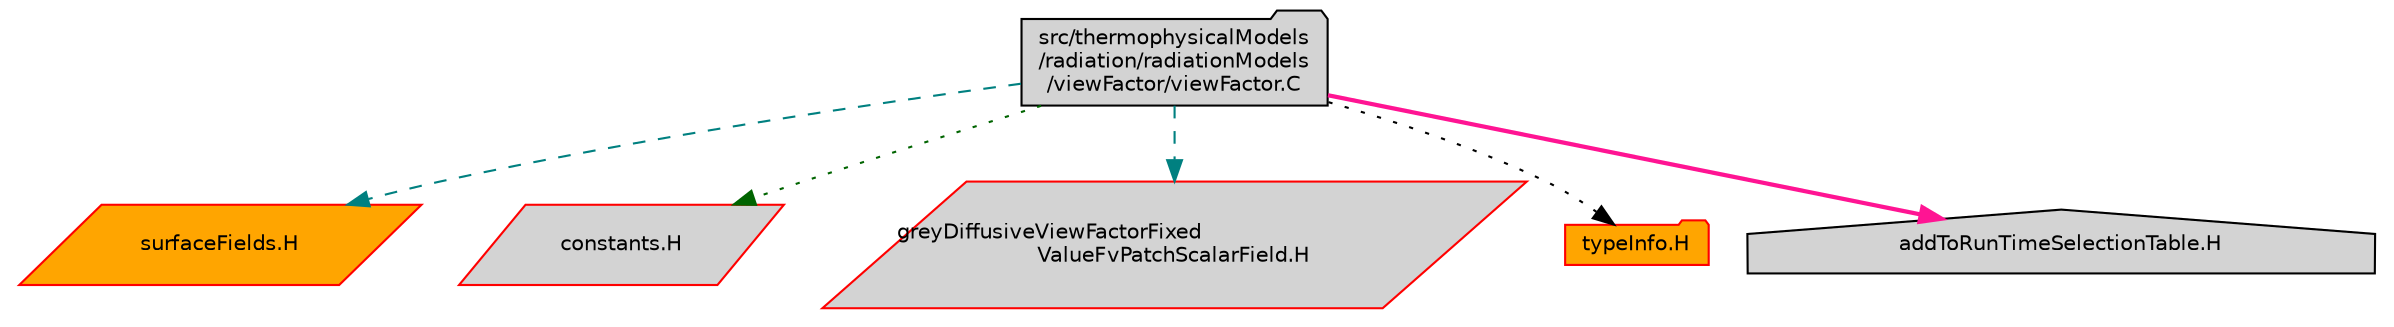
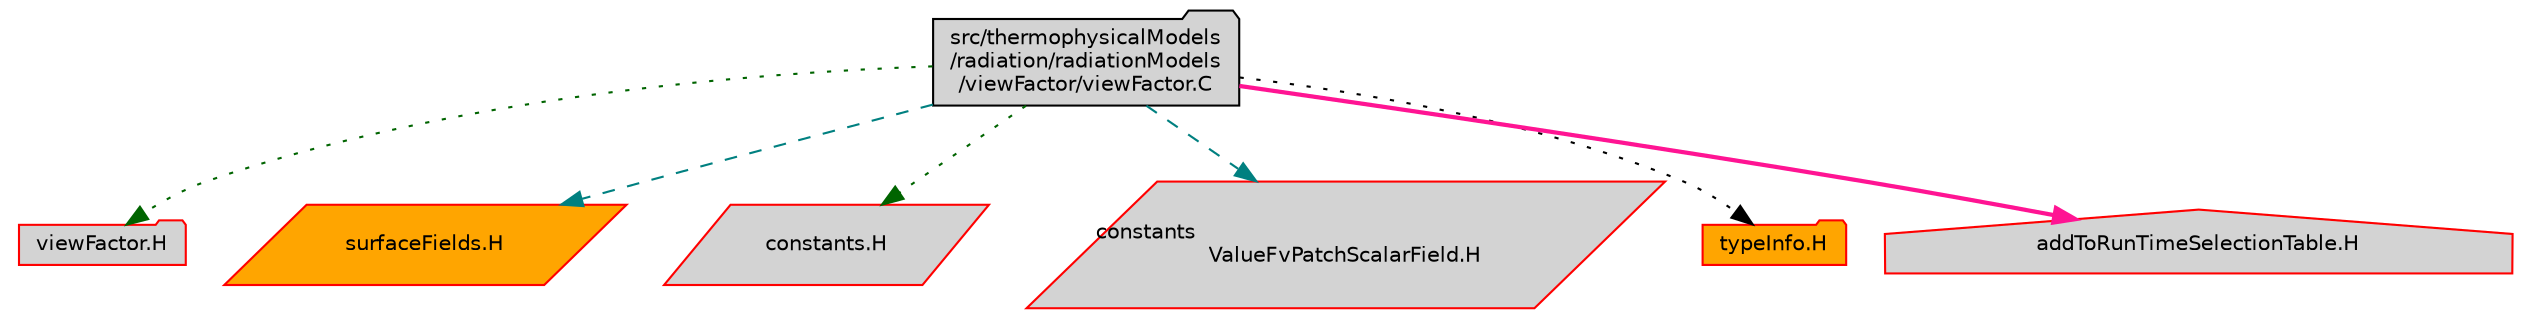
none -> (102, 245)
(1175, 245) -> (1346, 245)
(2061, 245) -> (2199, 245)
